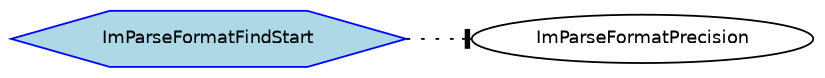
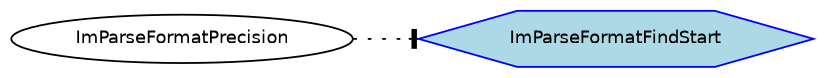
(434, 39) -> (381, 39)
